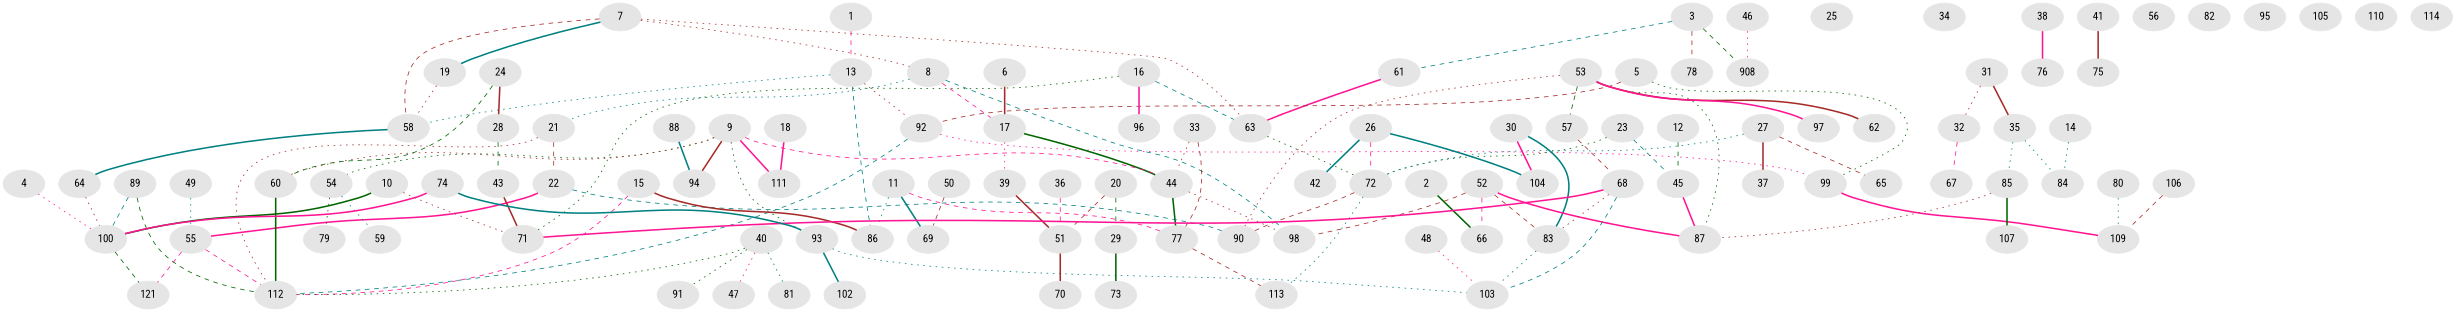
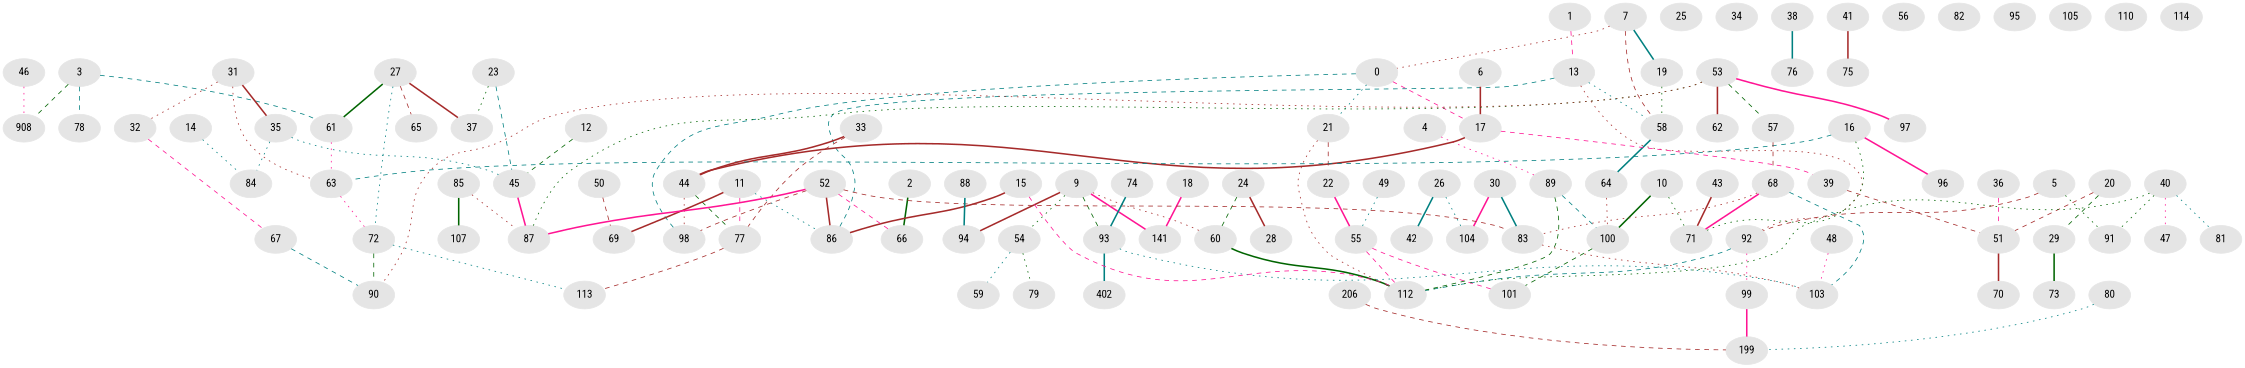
(951, 41) -> (253, 148)
(1692, 45) -> (80, 100)
(2043, 45) -> (1792, 45)
(928, 73) -> (1377, 73)
(1828, 92) -> (2086, 216)
(1324, 99) -> (331, 156)
none -> (363, 100)
(427, 100) -> (1662, 100)
(1440, 147) -> (1453, 212)
(1100, 155) -> (1082, 156)
(951, 156) -> none
(1497, 156) -> (483, 100)
(2011, 156) -> (395, 156)
(1183, 157) -> (772, 155)
(1315, 157) -> (353, 212)
(1371, 157) -> none
(1005, 158) -> (1626, 145)
(498, 161) -> none
(779, 184) -> (1160, 239)
(2174, 184) -> (1350, 295)
(751, 198) -> (1090, 212)
(898, 205) -> (325, 267)
(443, 209) -> (1675, 208)
none -> (828, 211)
(65, 212) -> (1488, 156)
(911, 212) -> (659, 220)
(1032, 212) -> (1900, 207)
(1174, 212) -> (713, 212)
(1305, 212) -> (374, 267)
(307, 215) -> none
(2118, 239) -> (1747, 351)
(1518, 267) -> (1645, 263)
(148, 295) -> (1510, 295)
(845, 295) -> (1104, 295)
